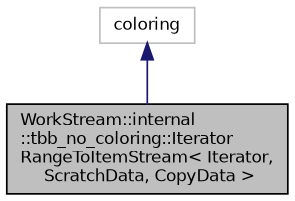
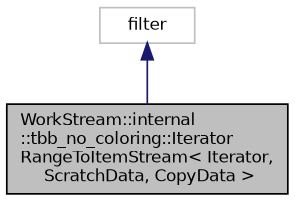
(147, 25) -> (147, 25)
